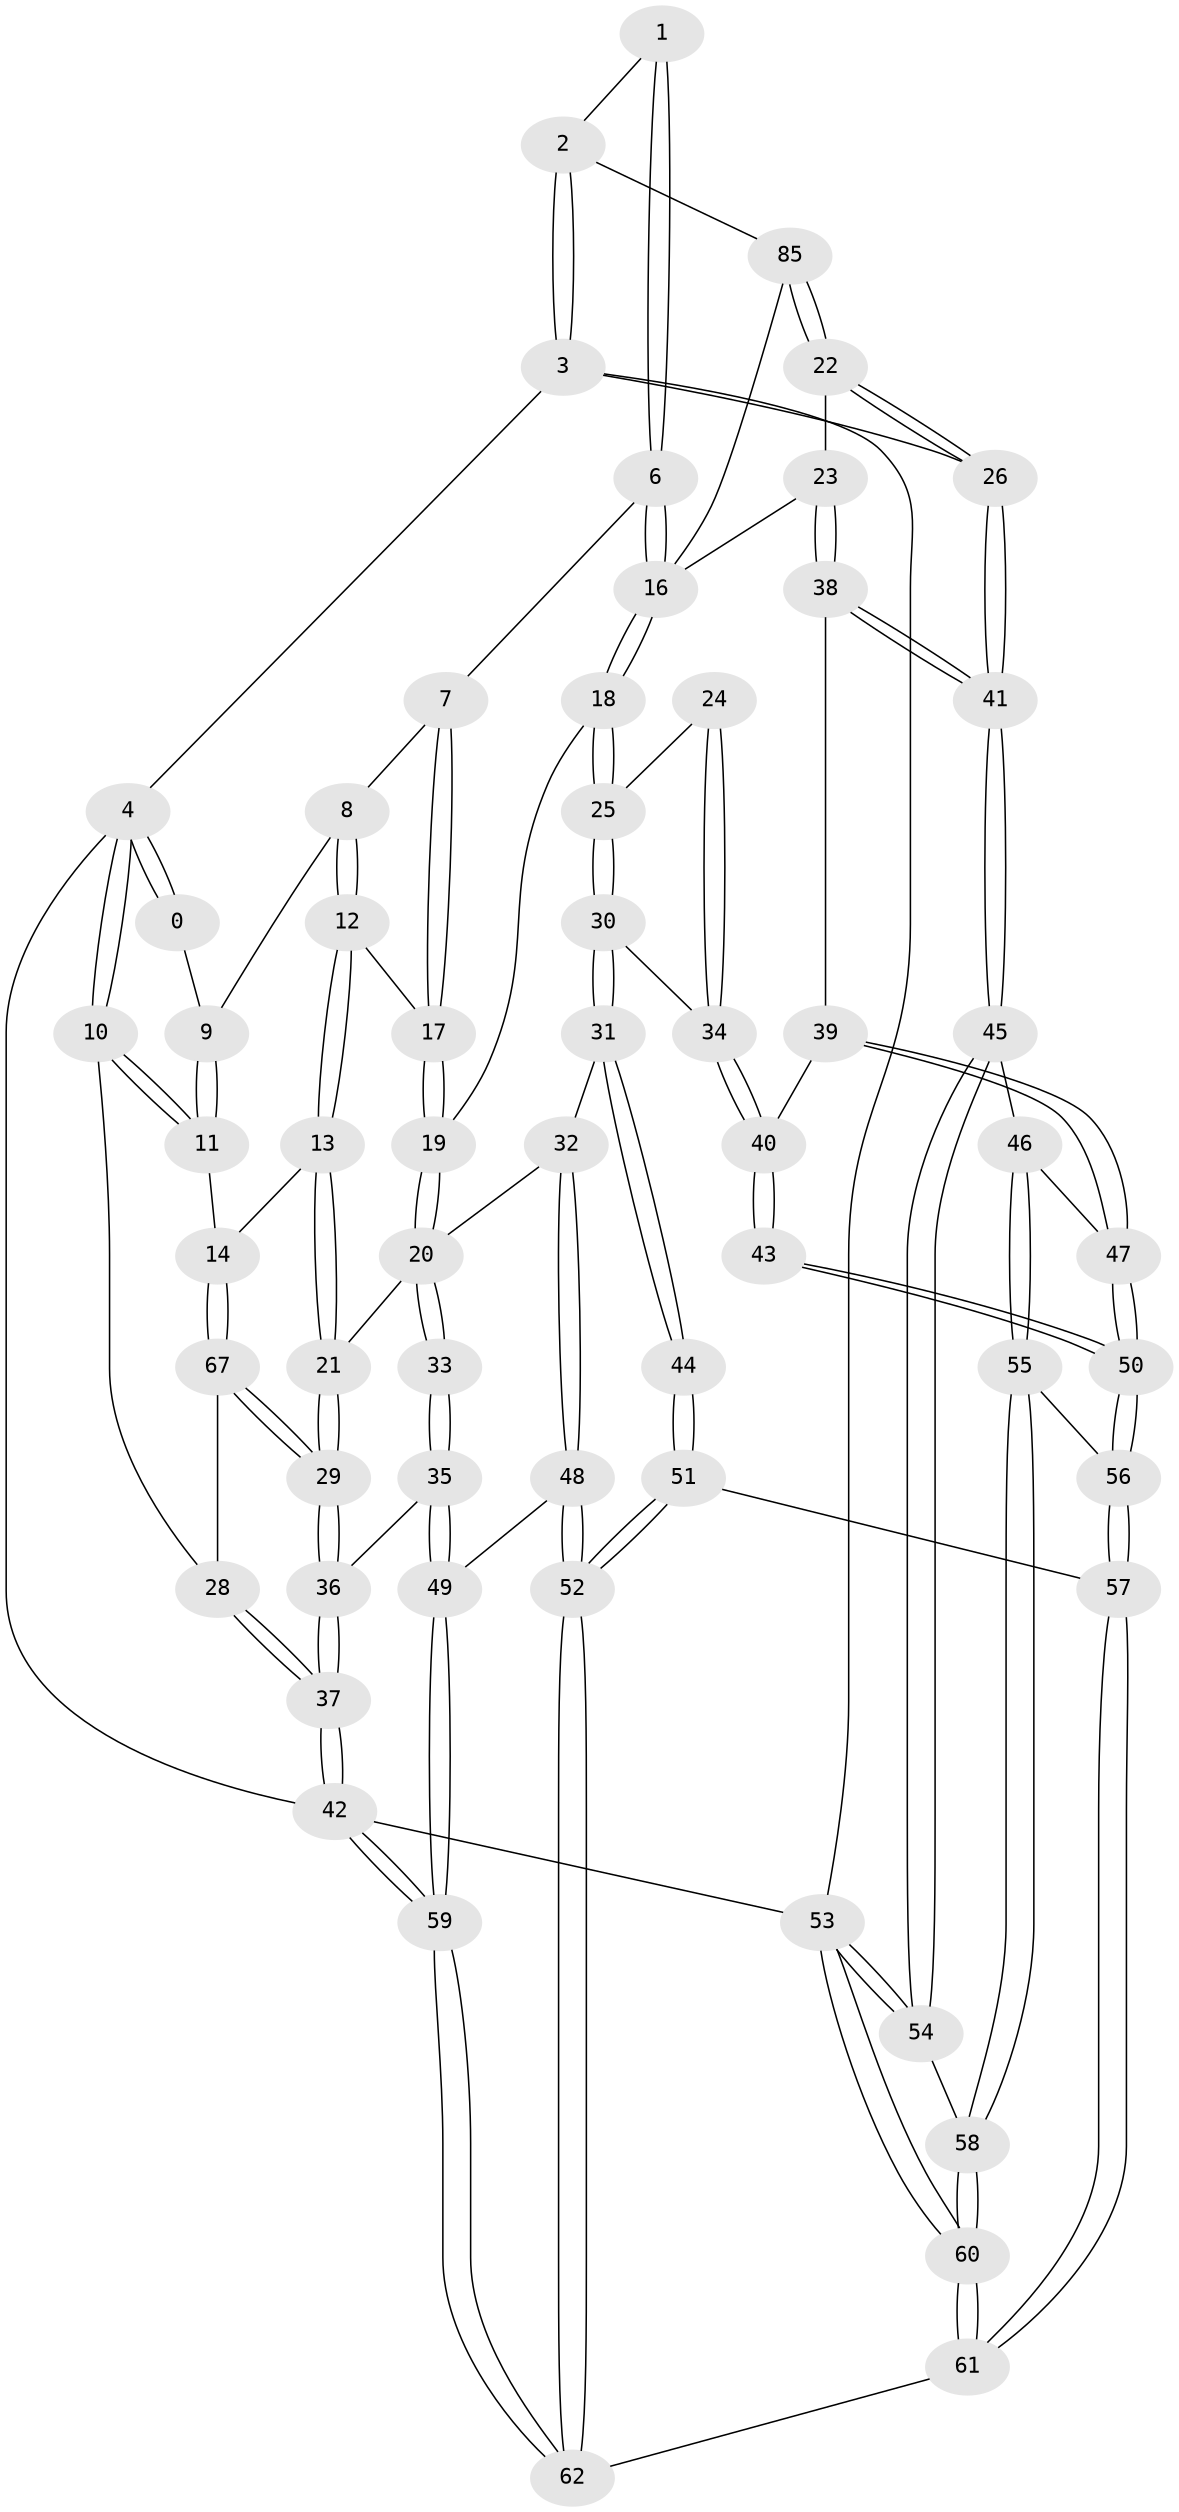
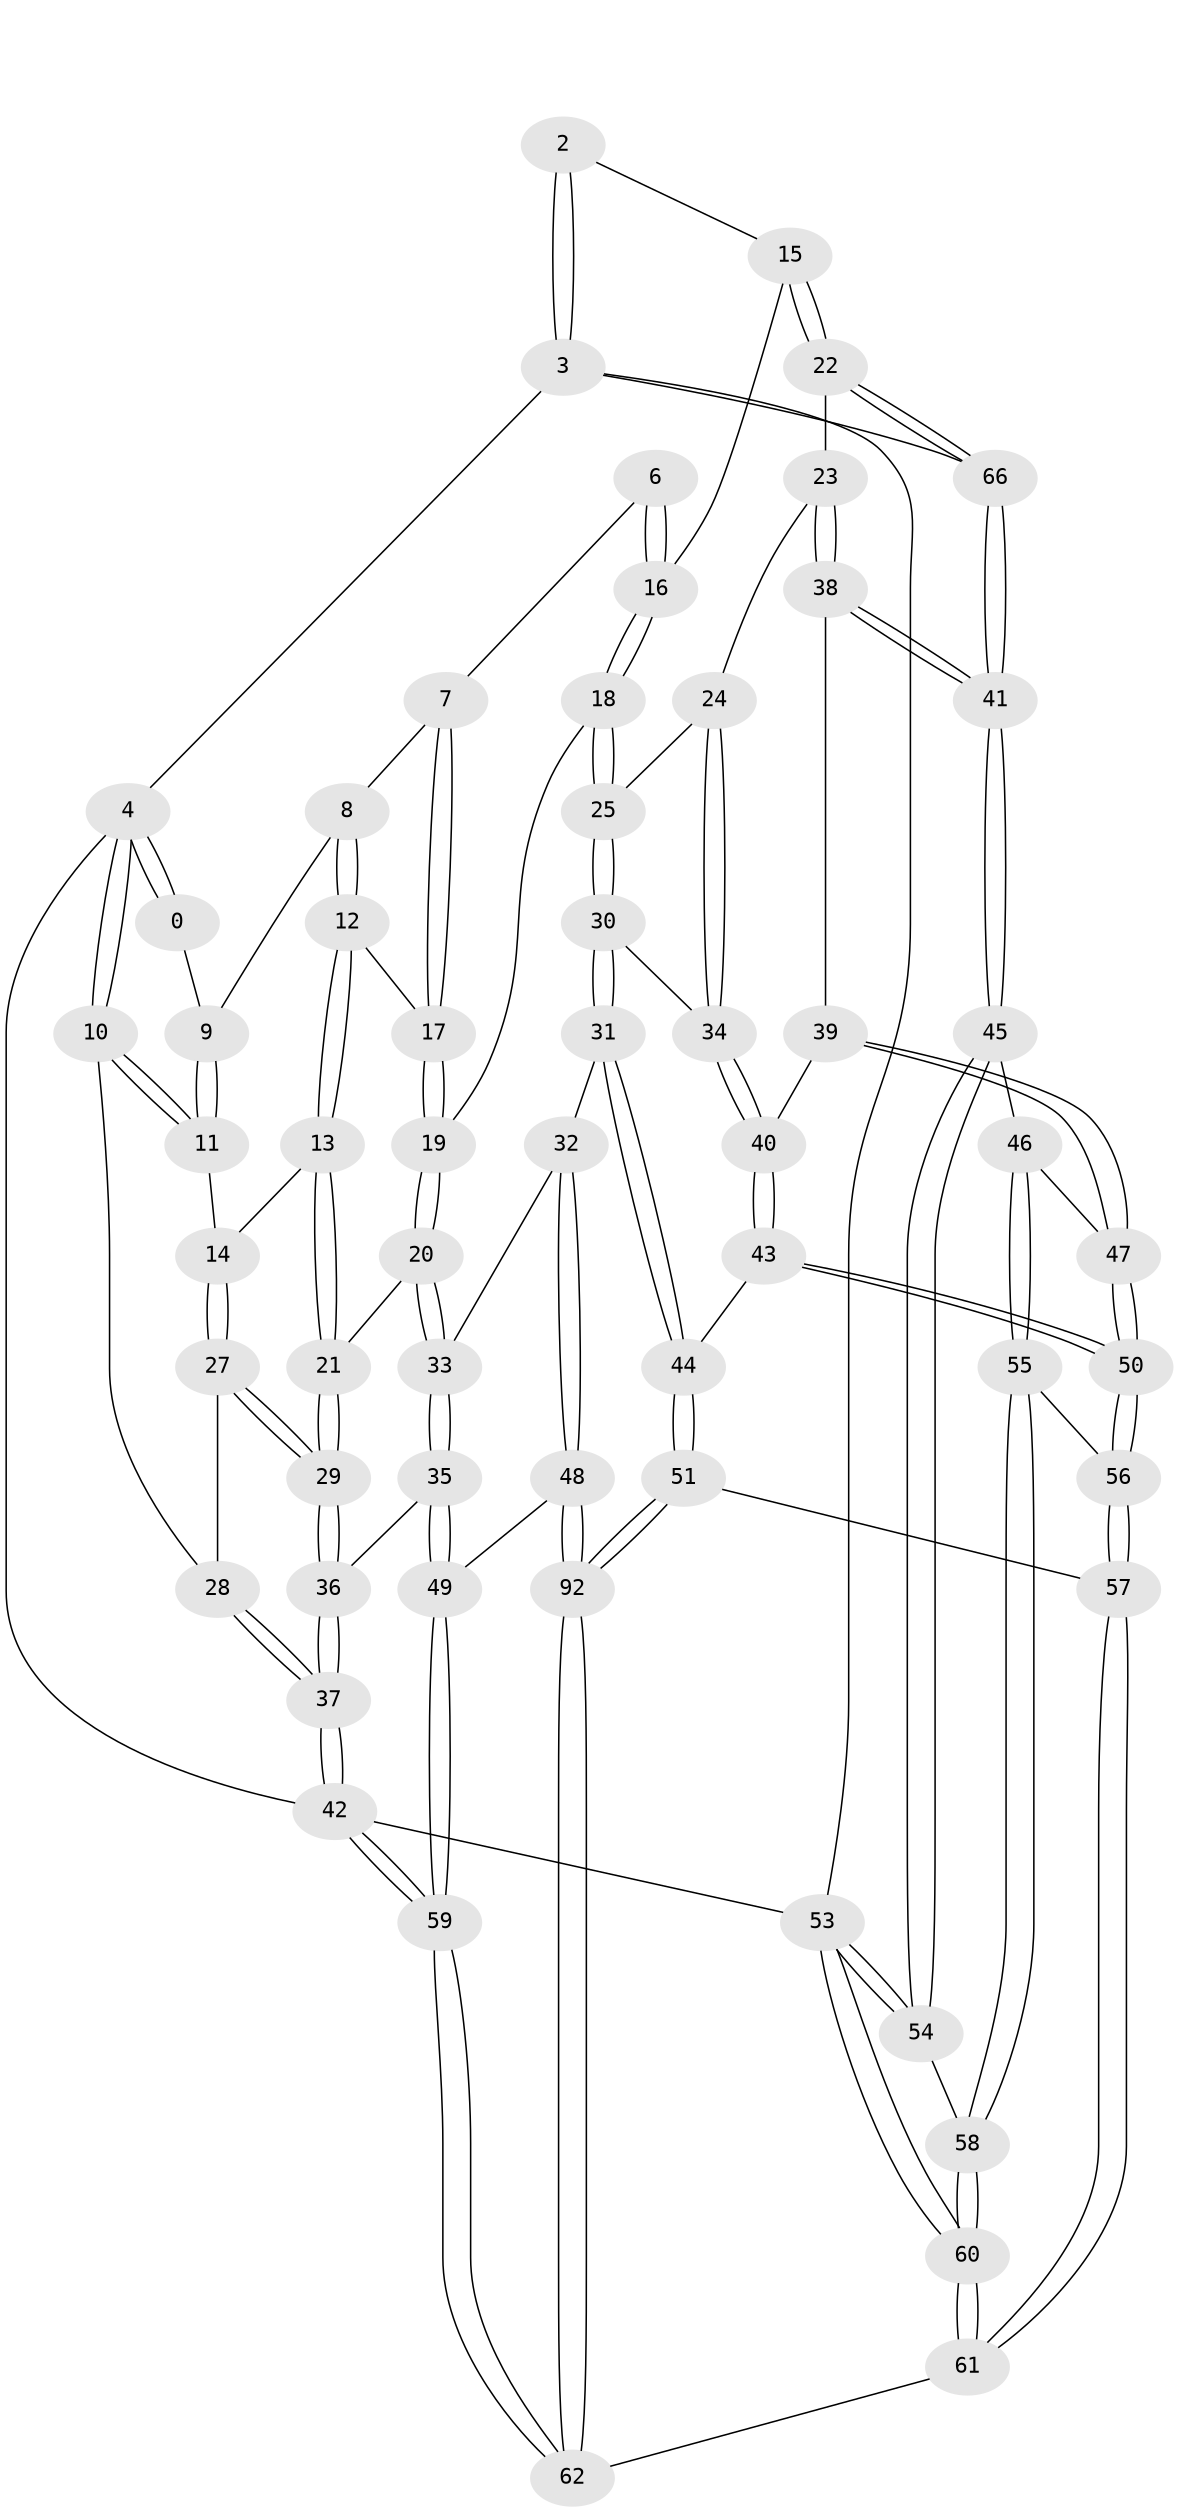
(662, 34) -> none
(790, 256) -> (790, 256)
(995, 478) -> (995, 478)
(741, 534) -> (758, 585)
(493, 1201) -> (503, 1256)
none -> (724, 1312)
(218, 1367) -> (218, 1367)
(572, 1589) -> (572, 1589)
